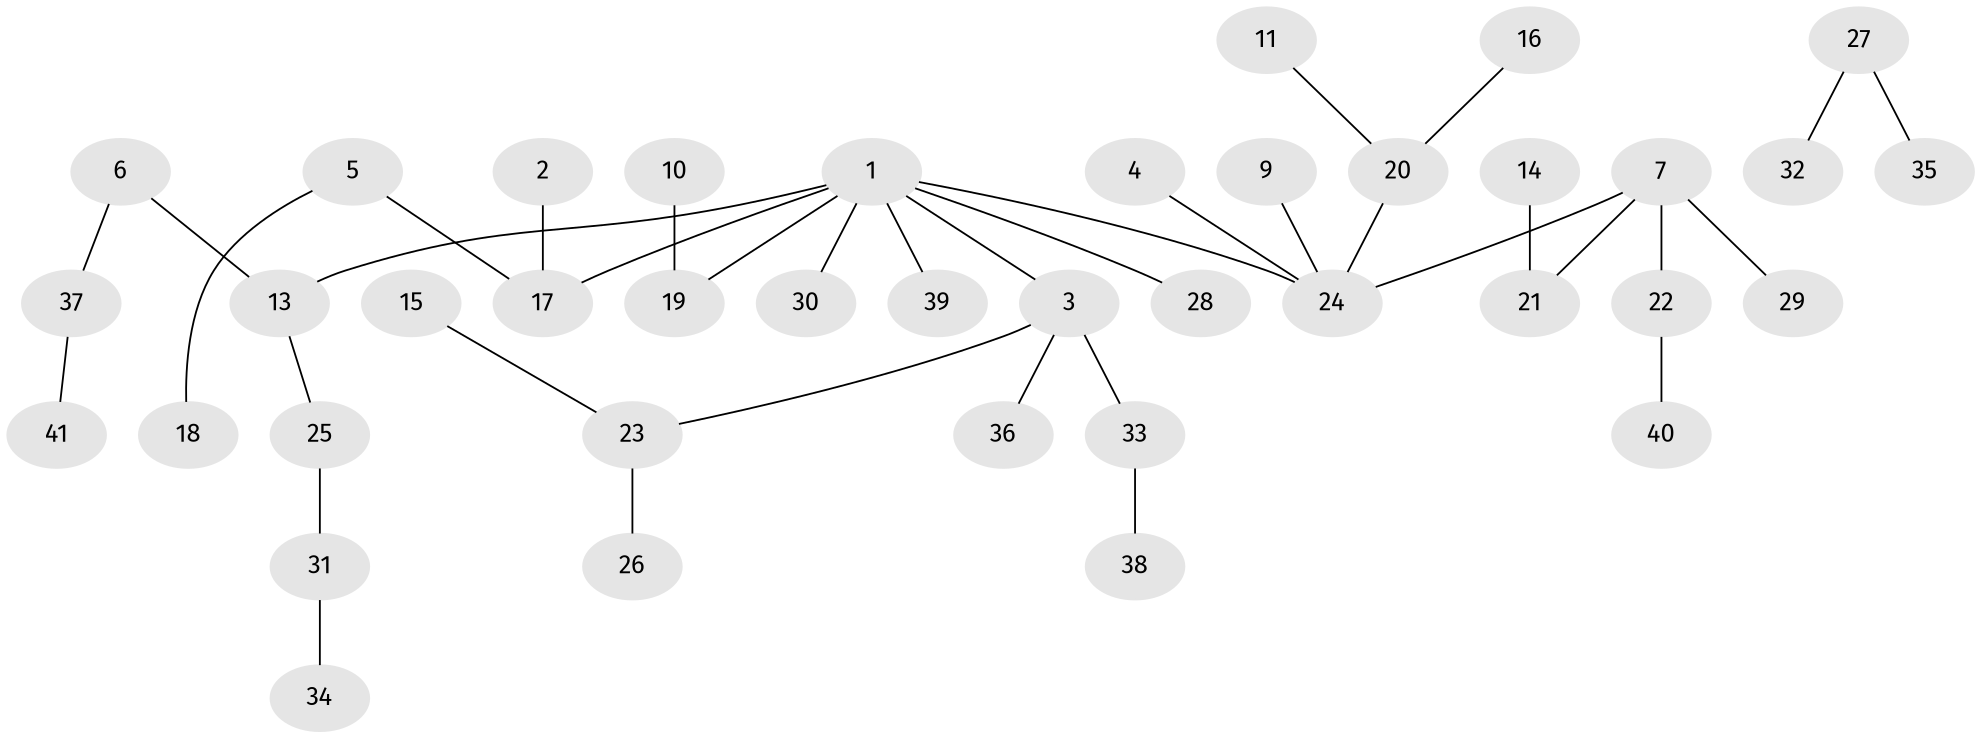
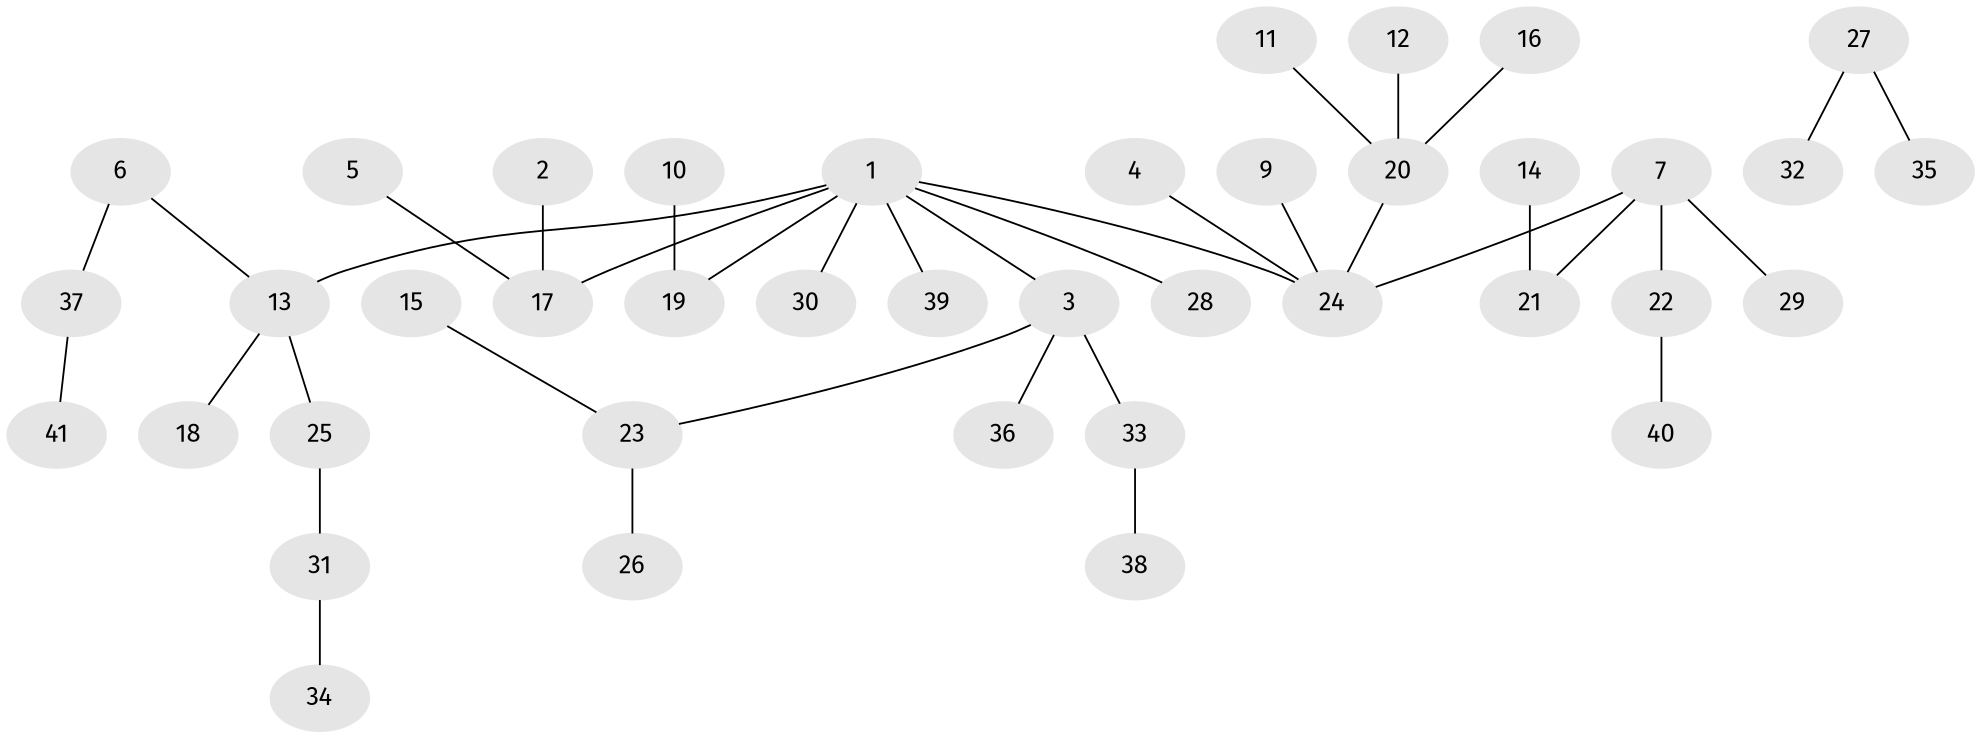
none -> (1398, 40)
(212, 274) -> (234, 369)
